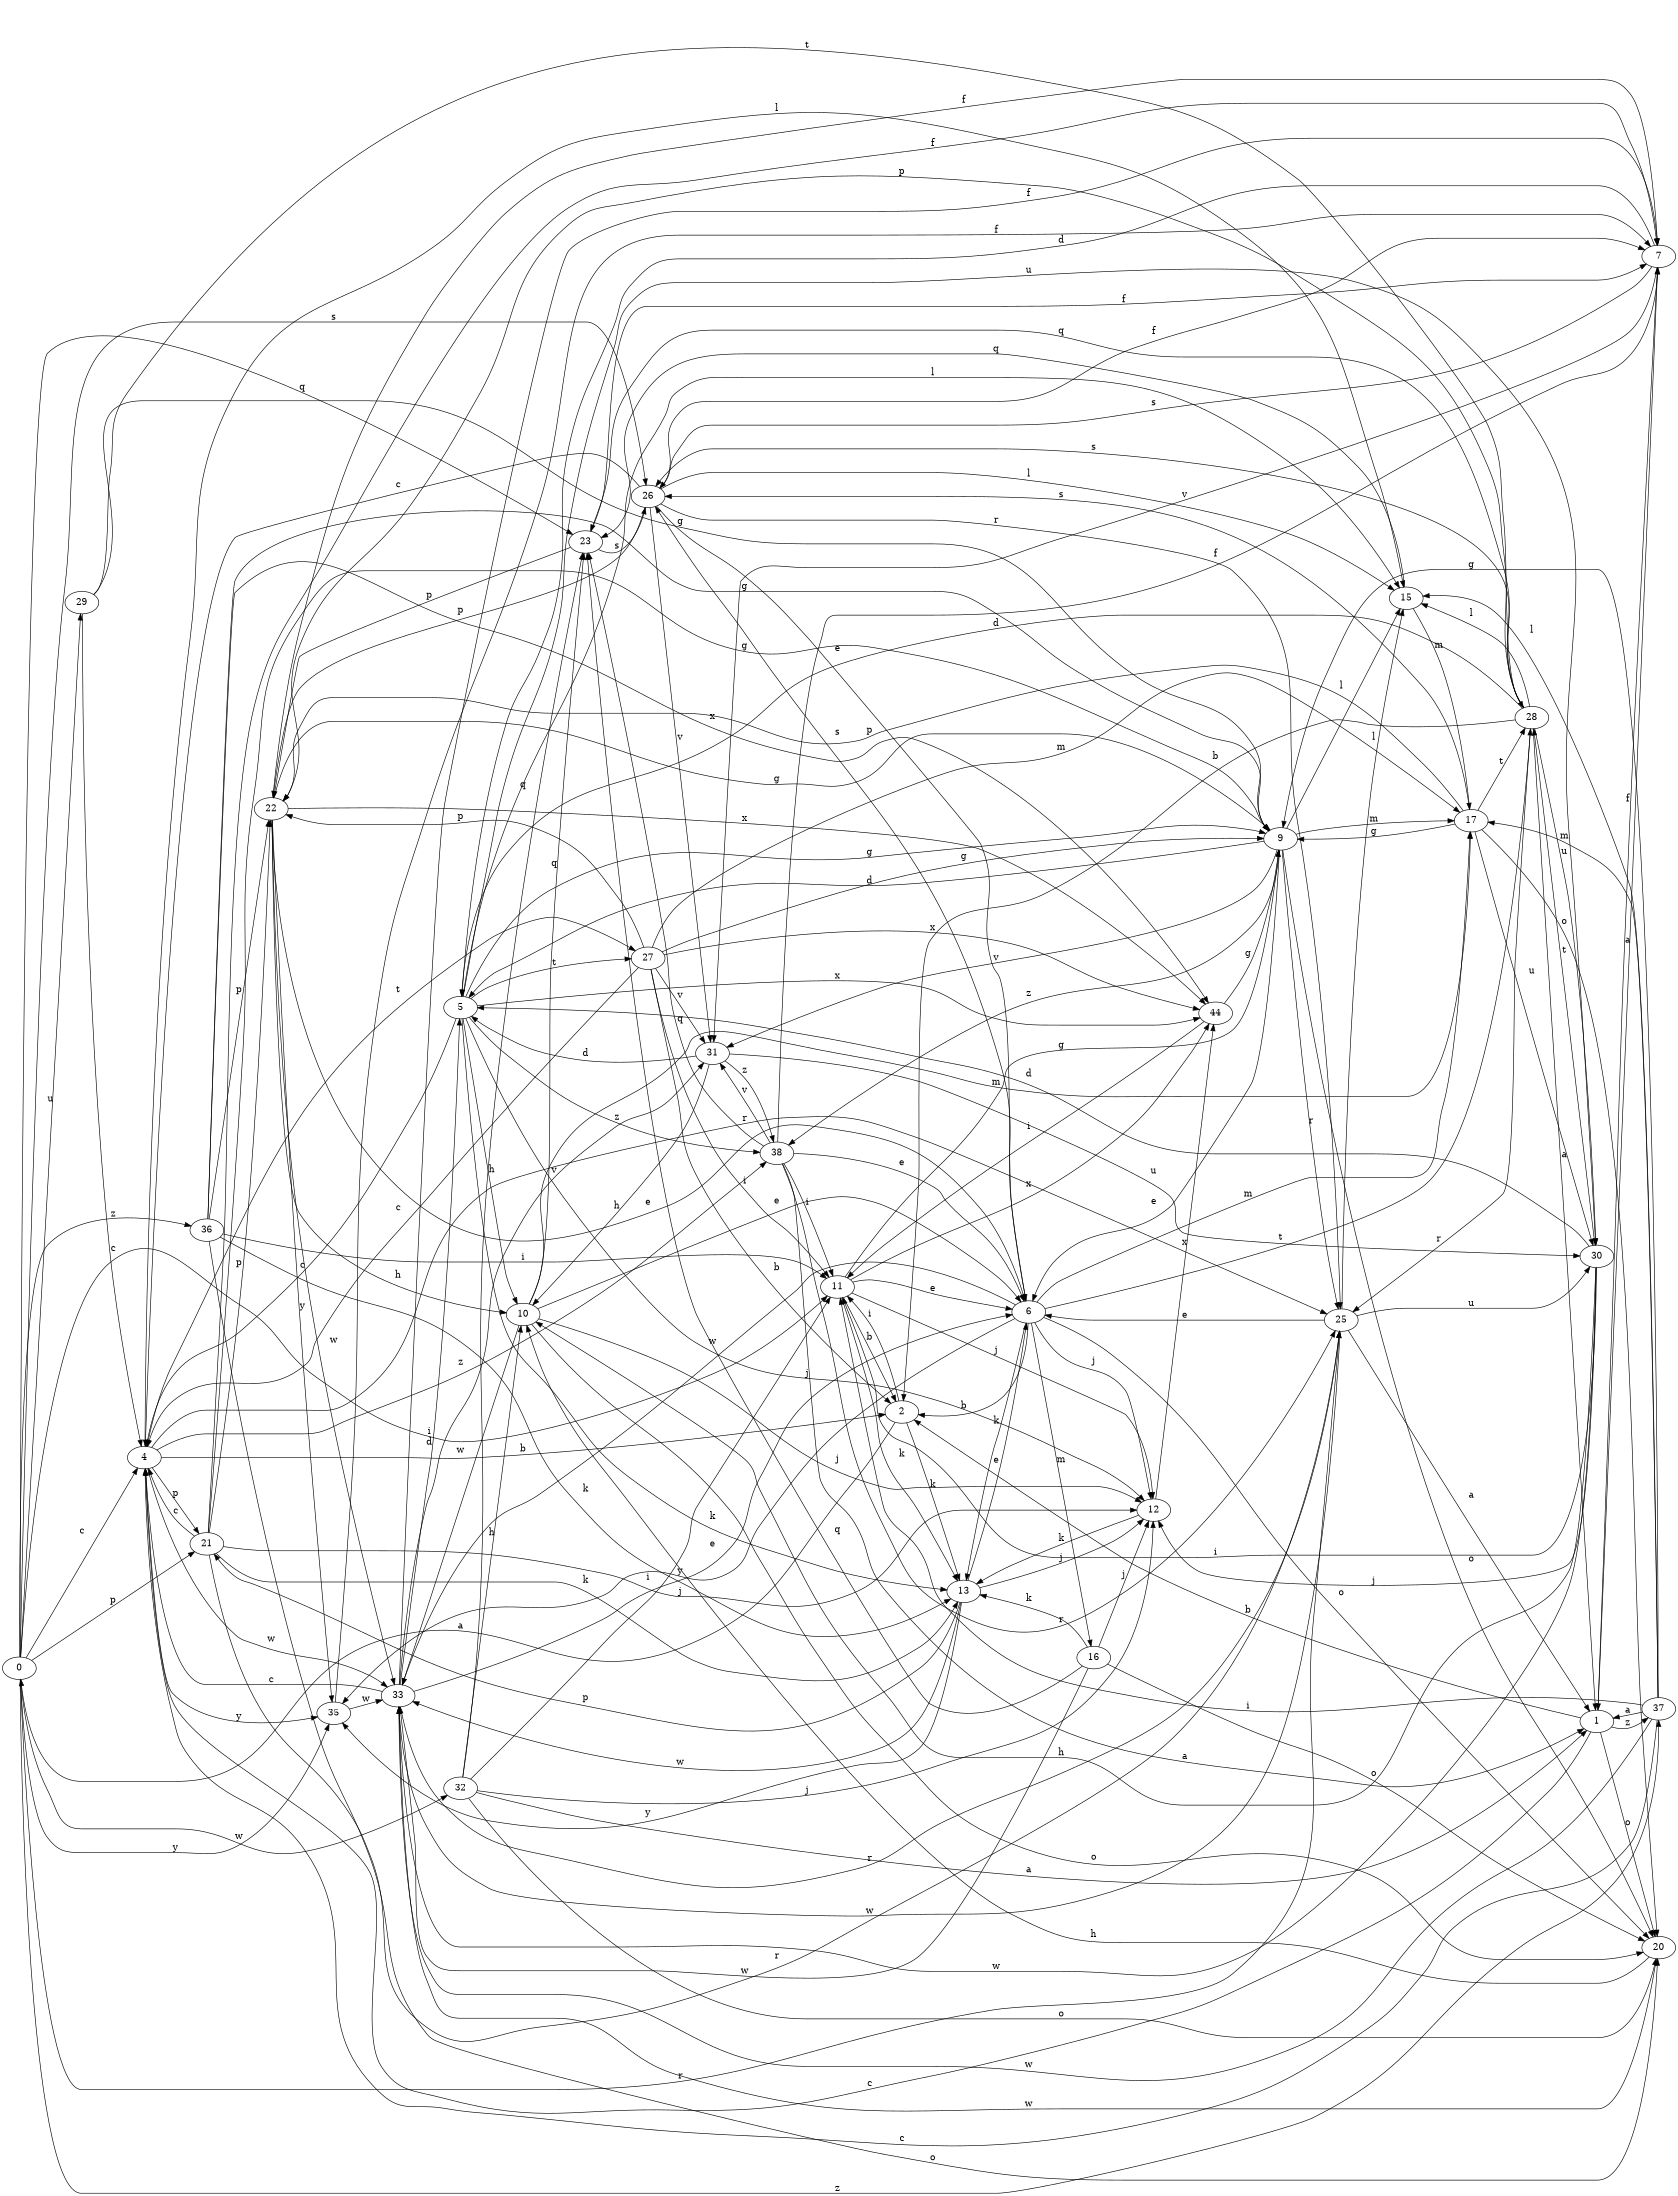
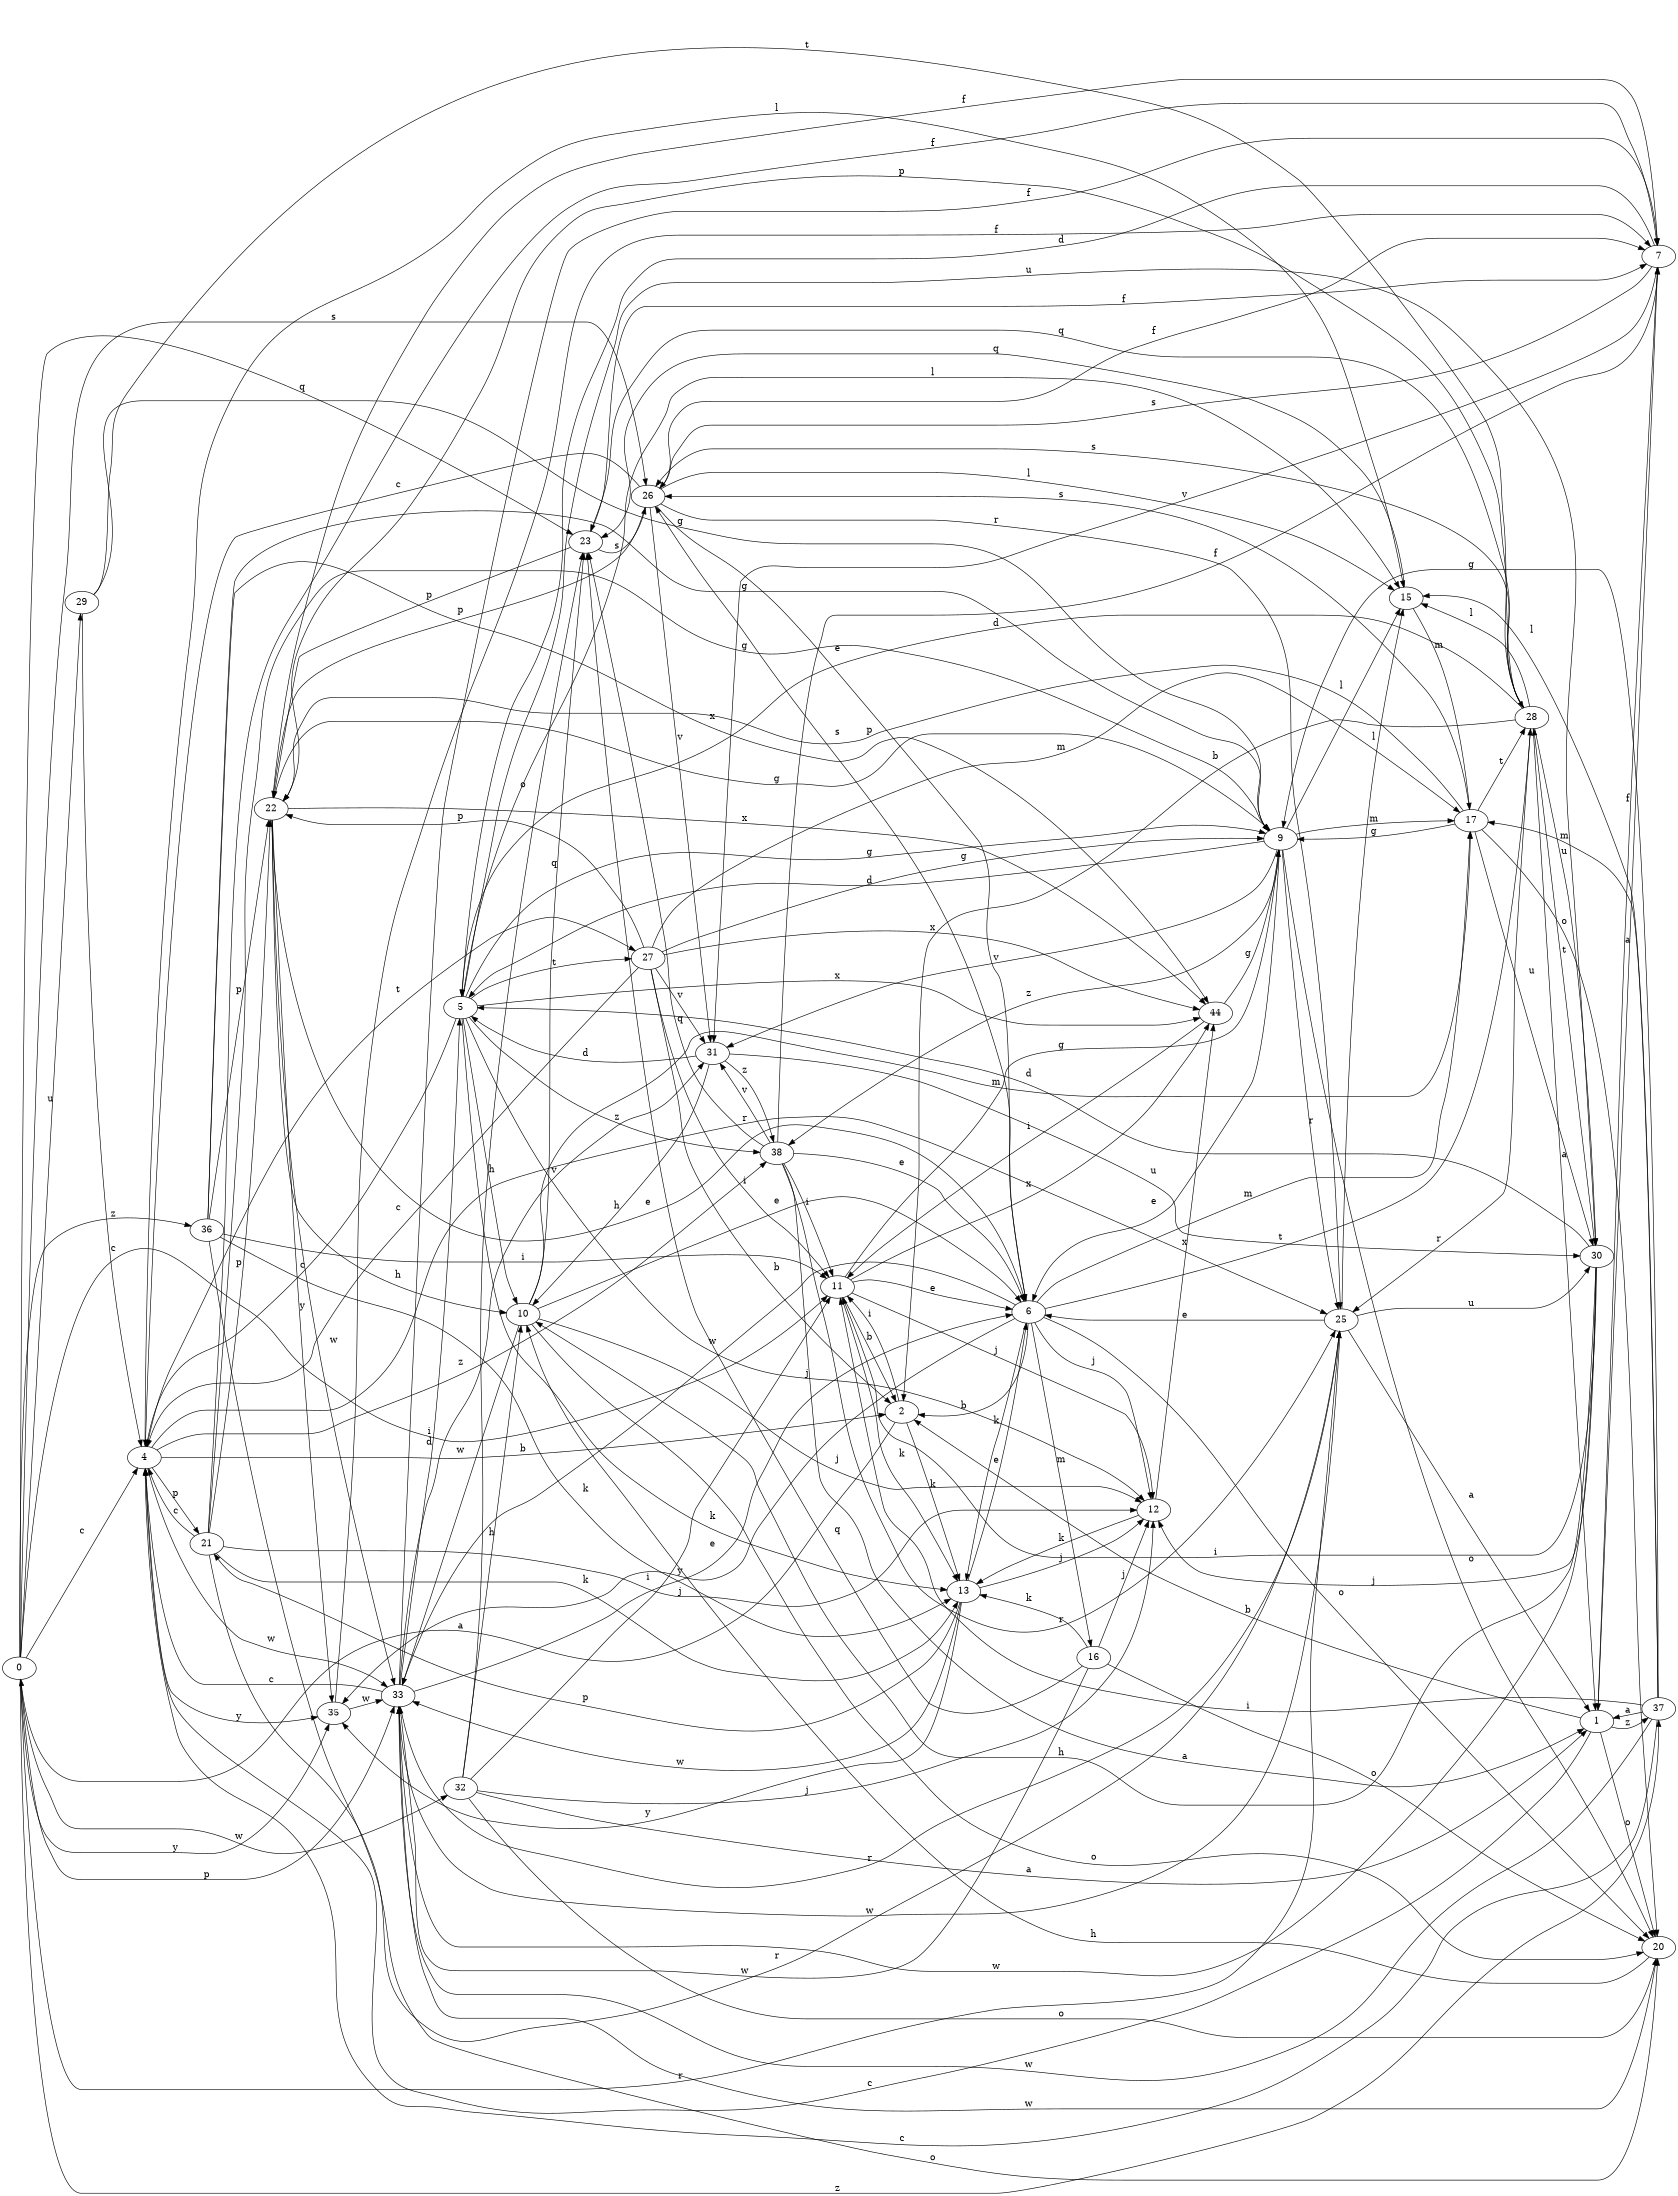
(523, 785) -> (523, 785)
(110, 1608) -> (170, 1880)
